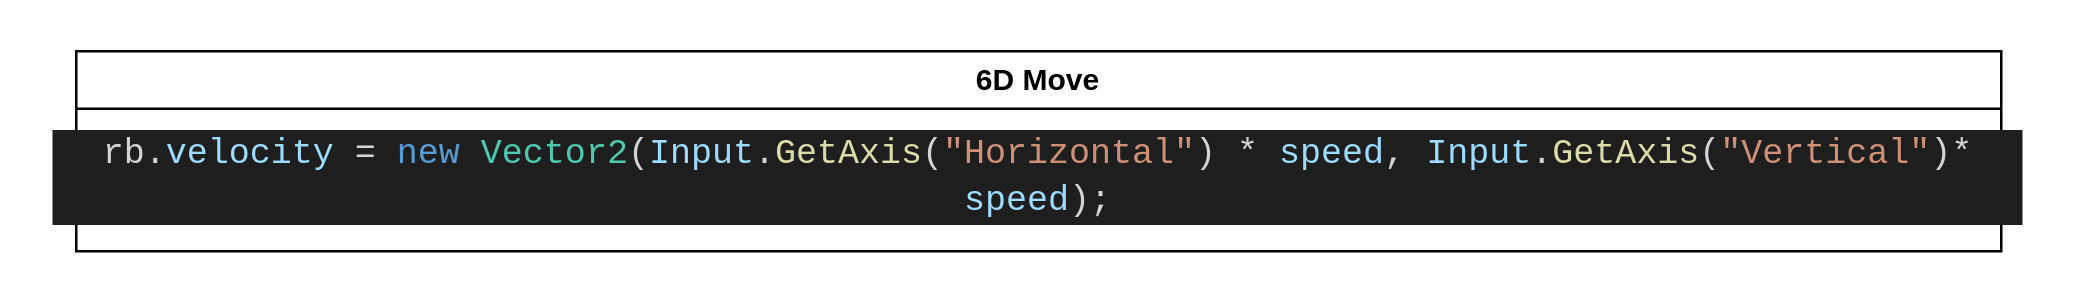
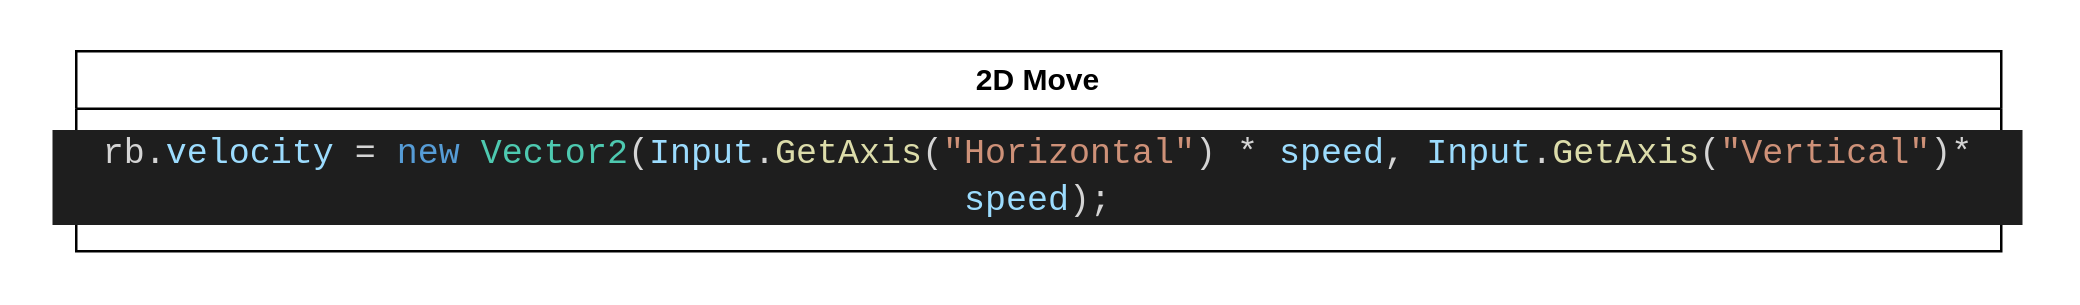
(1039, 81) -> (1039, 81)
